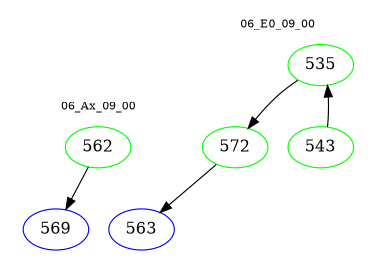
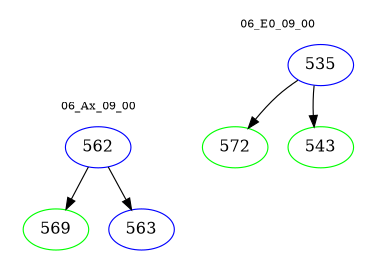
(321, 65) -> (321, 65)
(328, 112) -> (313, 100)
(98, 147) -> (98, 147)
(193, 185) -> (117, 183)
(56, 229) -> (56, 229)
